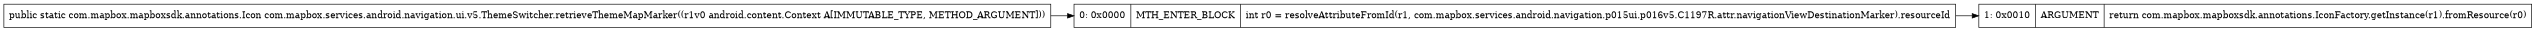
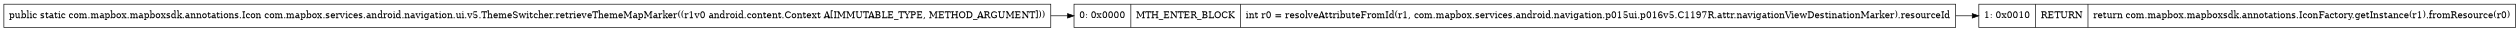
(2070, 16) -> (2062, 16)
